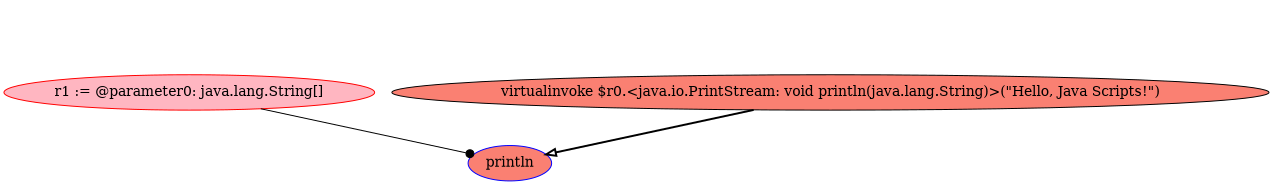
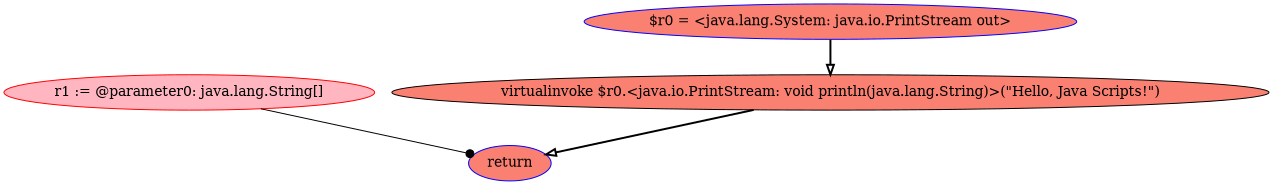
none -> (830, 22)
(510, 163) -> (510, 163)
